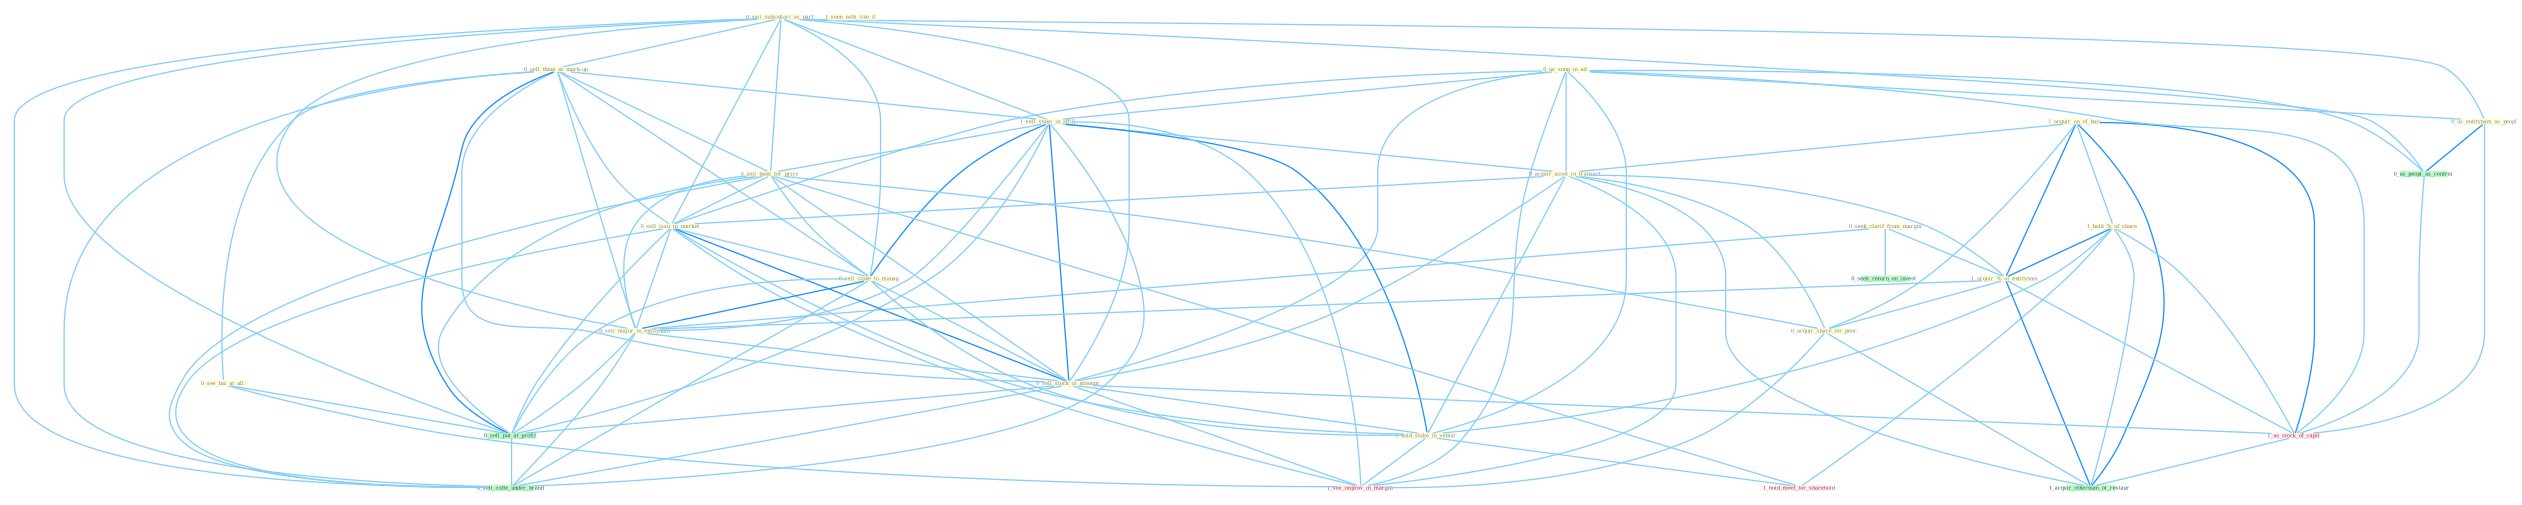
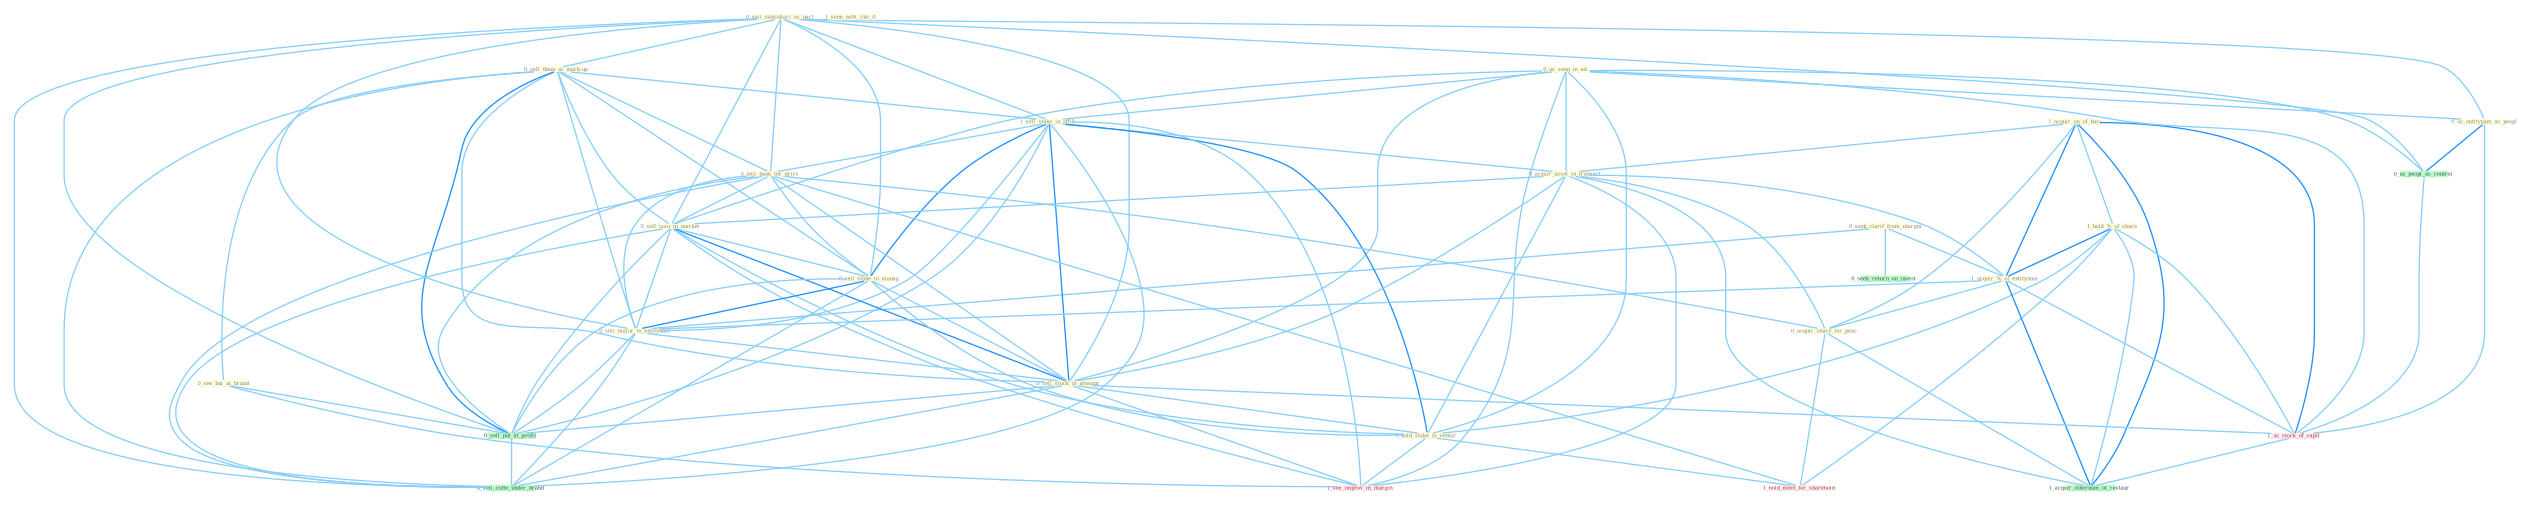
(224, 383) -> (224, 383)
(1648, 455) -> (1814, 398)
